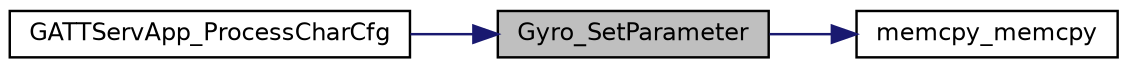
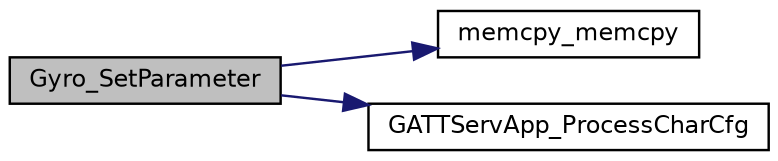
(442, 34) -> (312, 99)
